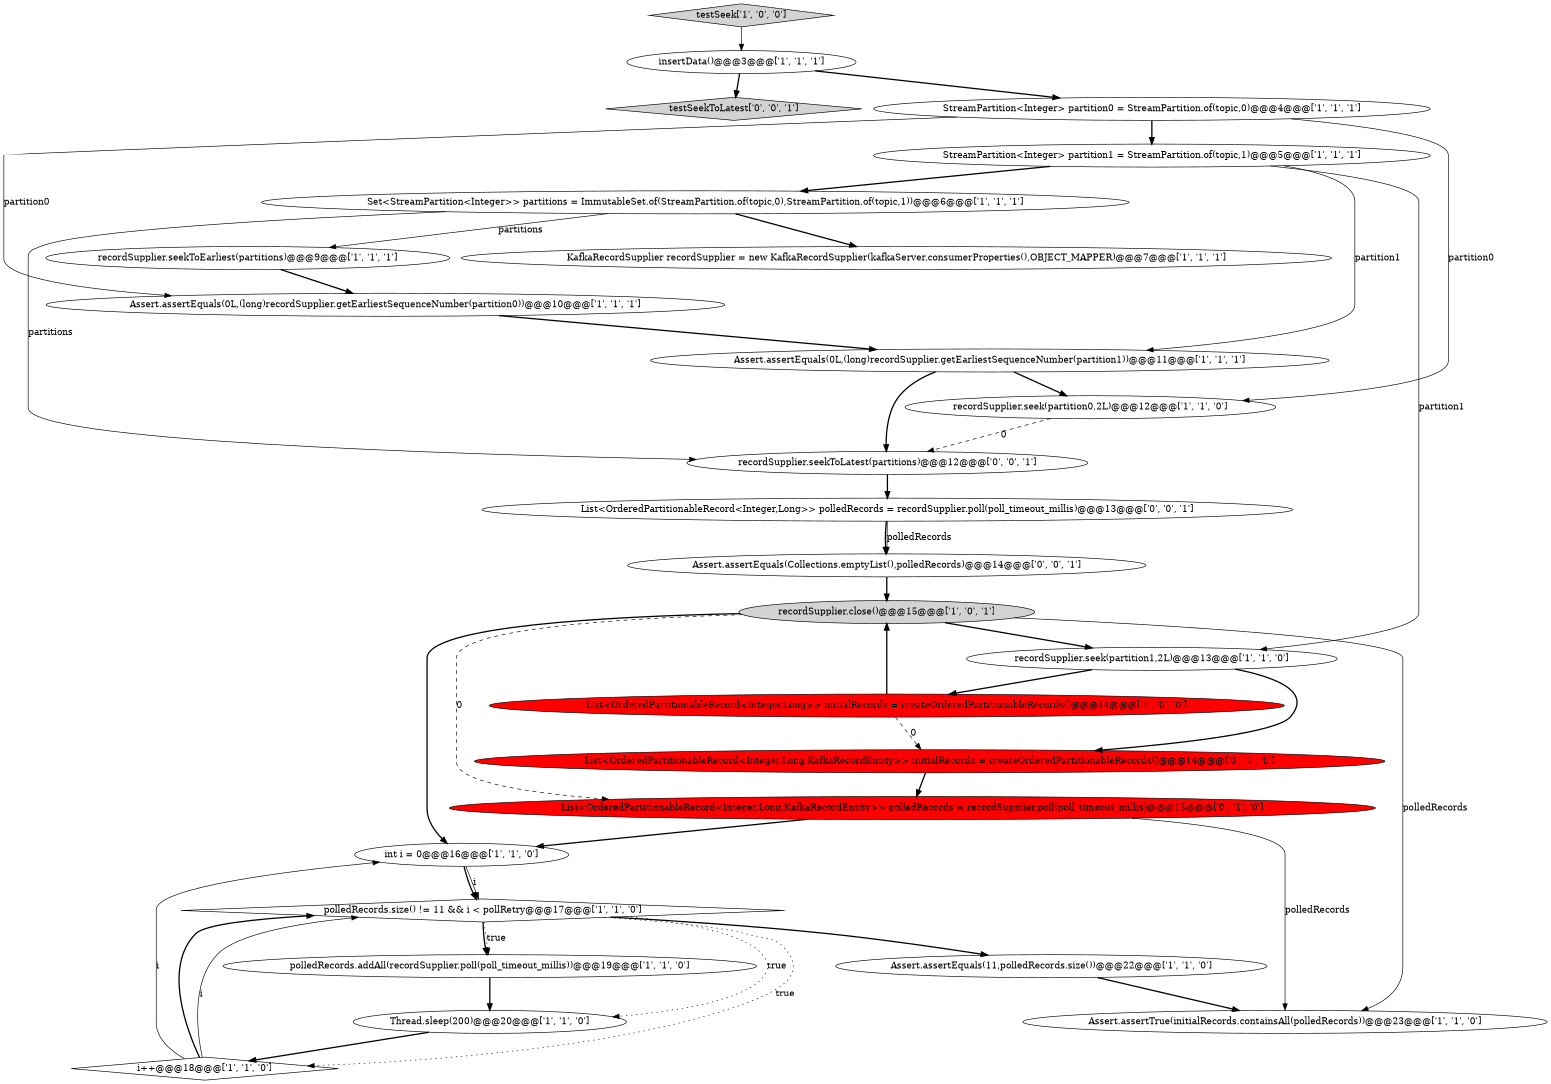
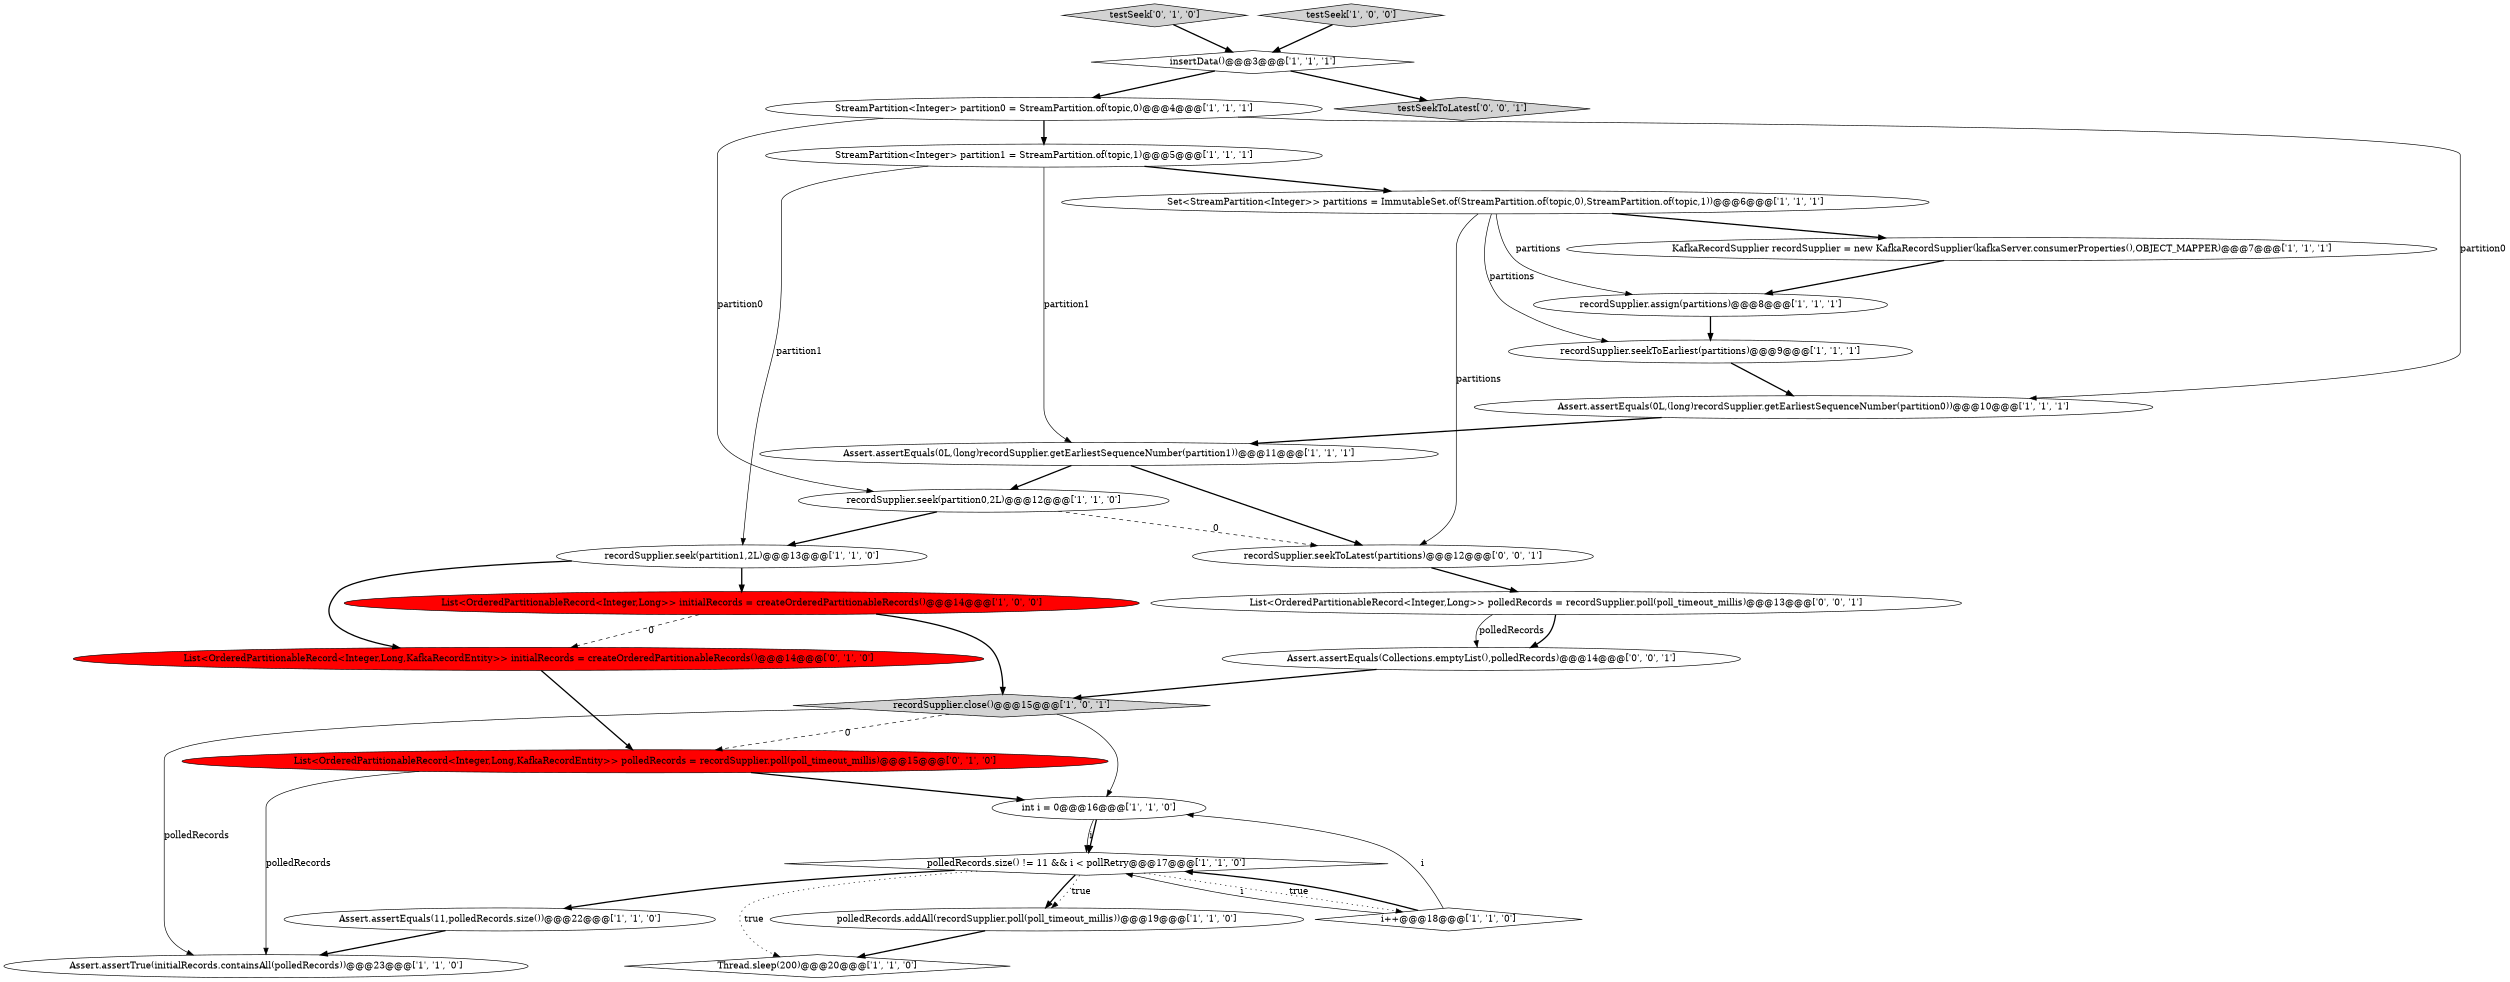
none -> (1155, 15)
(741, 36) -> (1306, 37)
(741, 62) -> (1253, 62)
none -> (1711, 305)
(887, 612) -> (1002, 706)
(487, 632) -> (1106, 740)
(1015, 635) -> (866, 528)
(490, 1022) -> (817, 966)
(342, 1046) -> none
